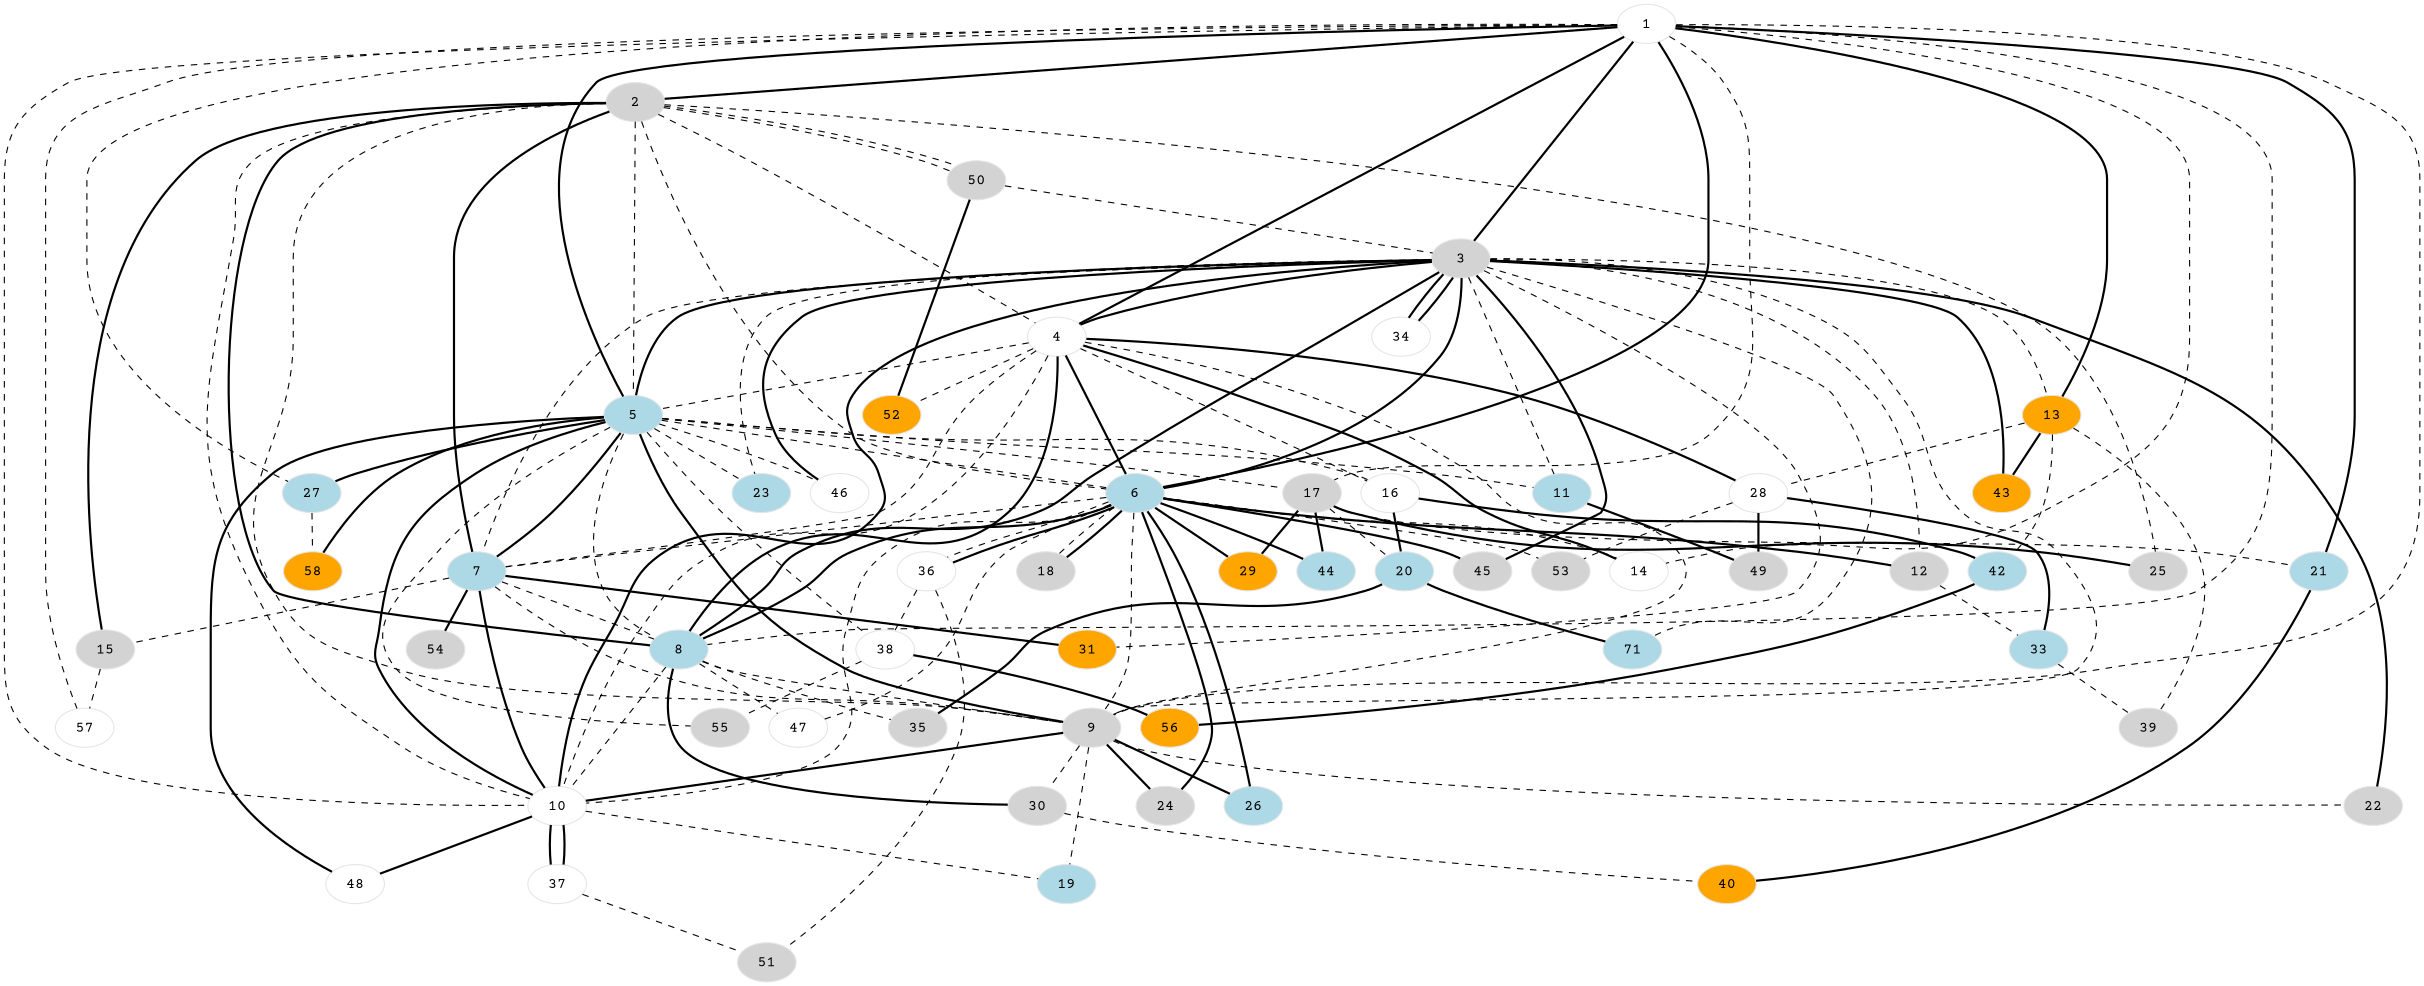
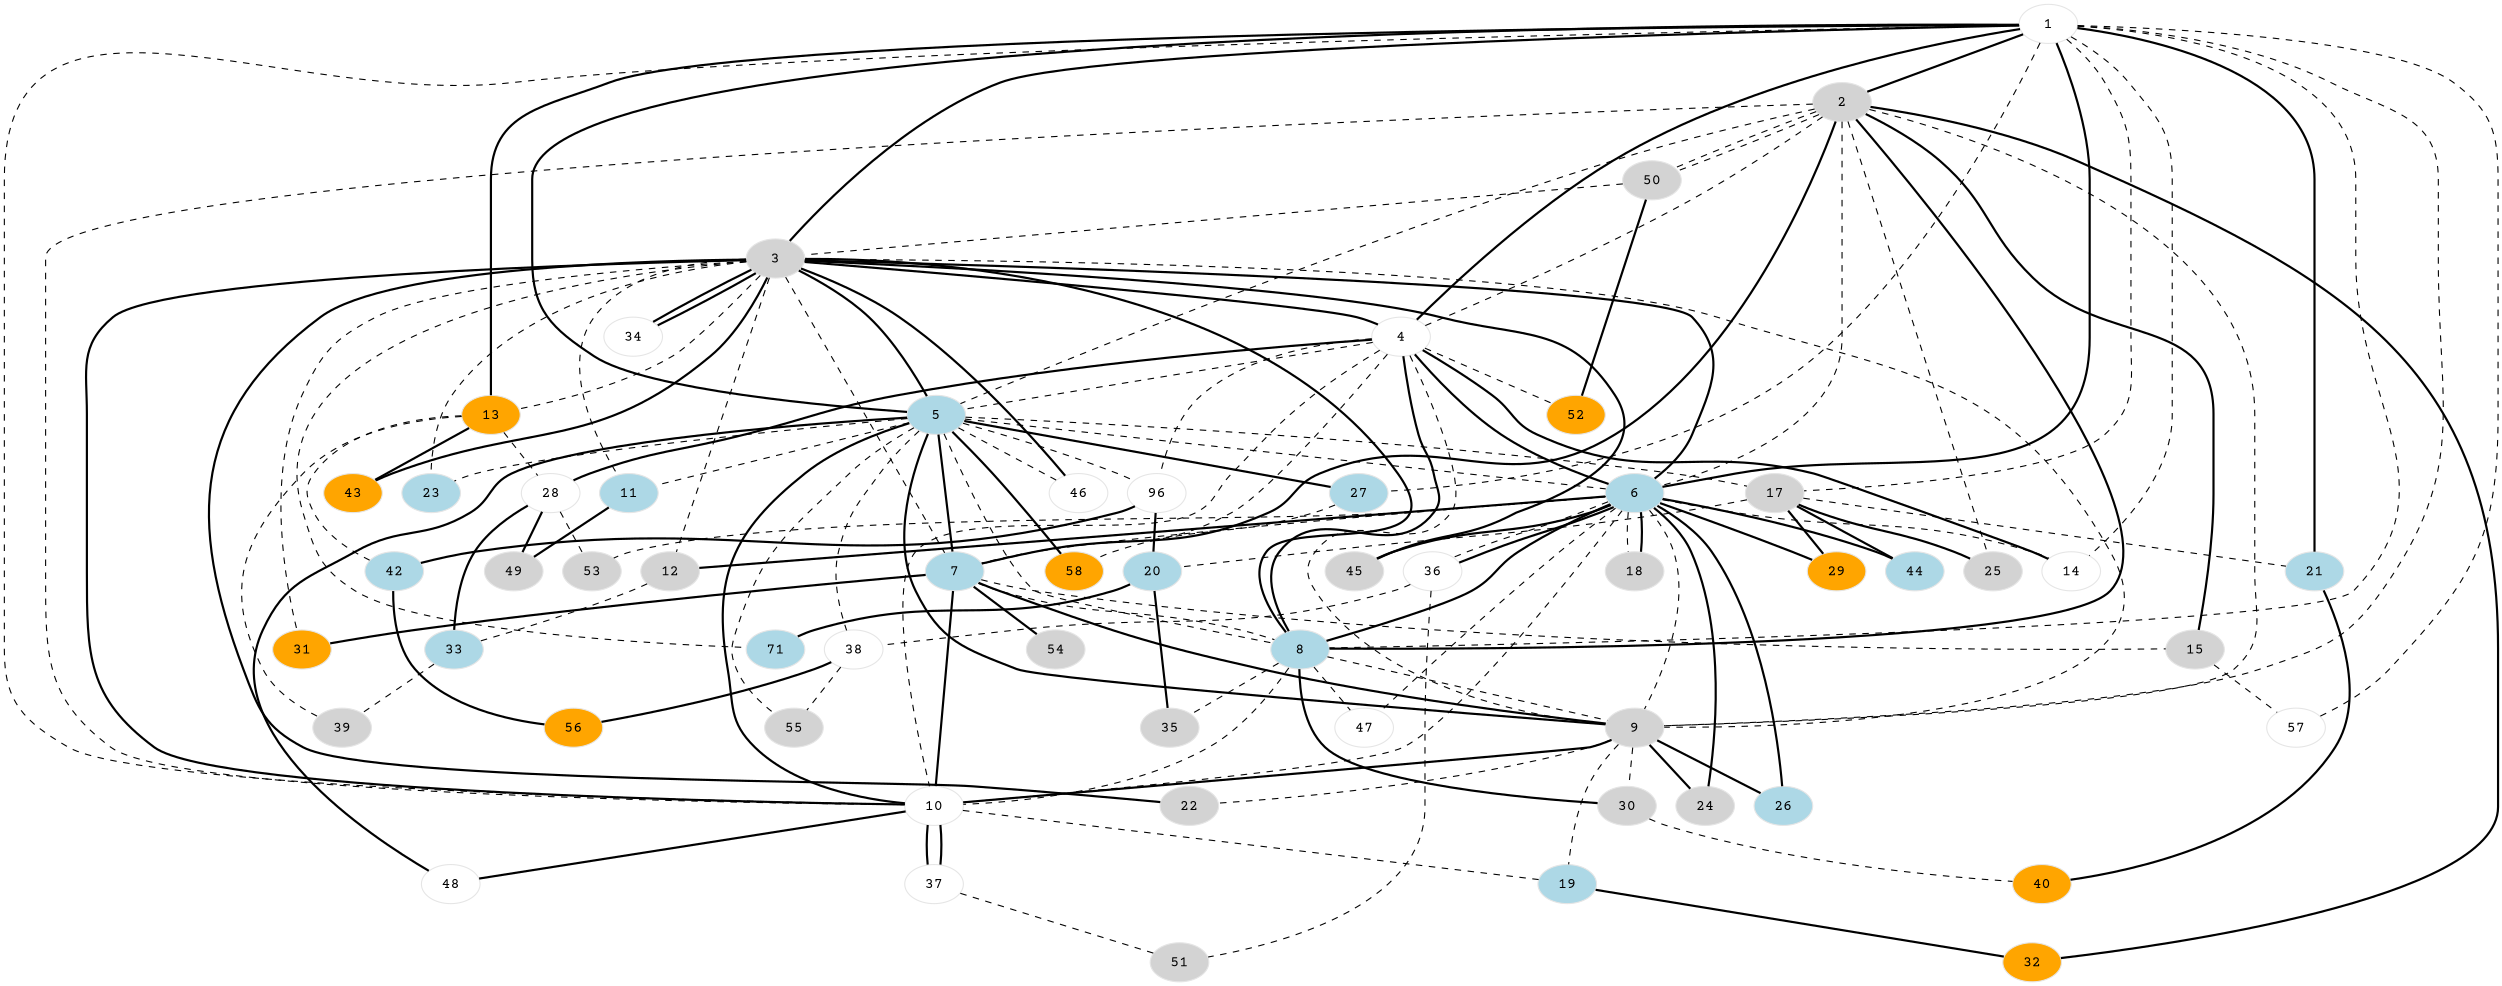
(1390, 493) -> (1157, 493)
(723, 691) -> (1256, 668)
none -> (2032, 962)
